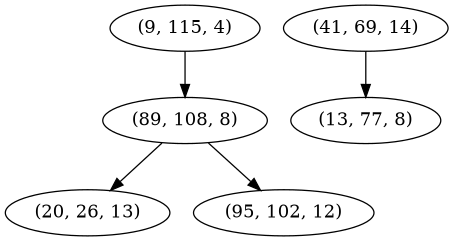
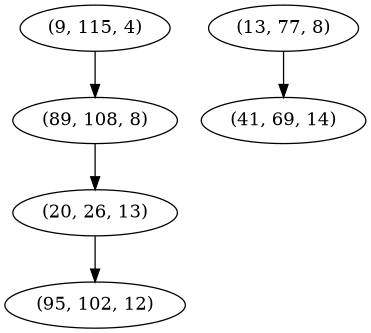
(366, 68) -> (284, 68)
(230, 162) -> (95, 253)
